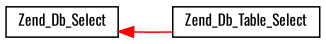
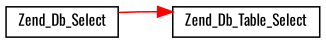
(153, 32) -> (138, 12)
